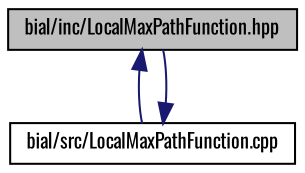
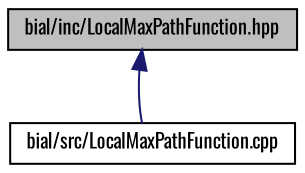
(166, 76) -> none
